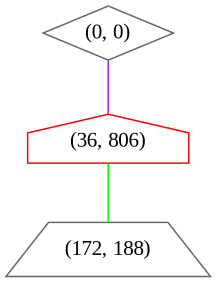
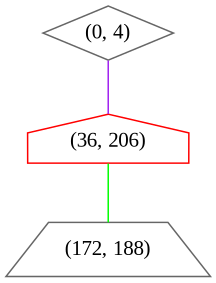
(108, 33) -> (108, 33)
(108, 141) -> (108, 141)
